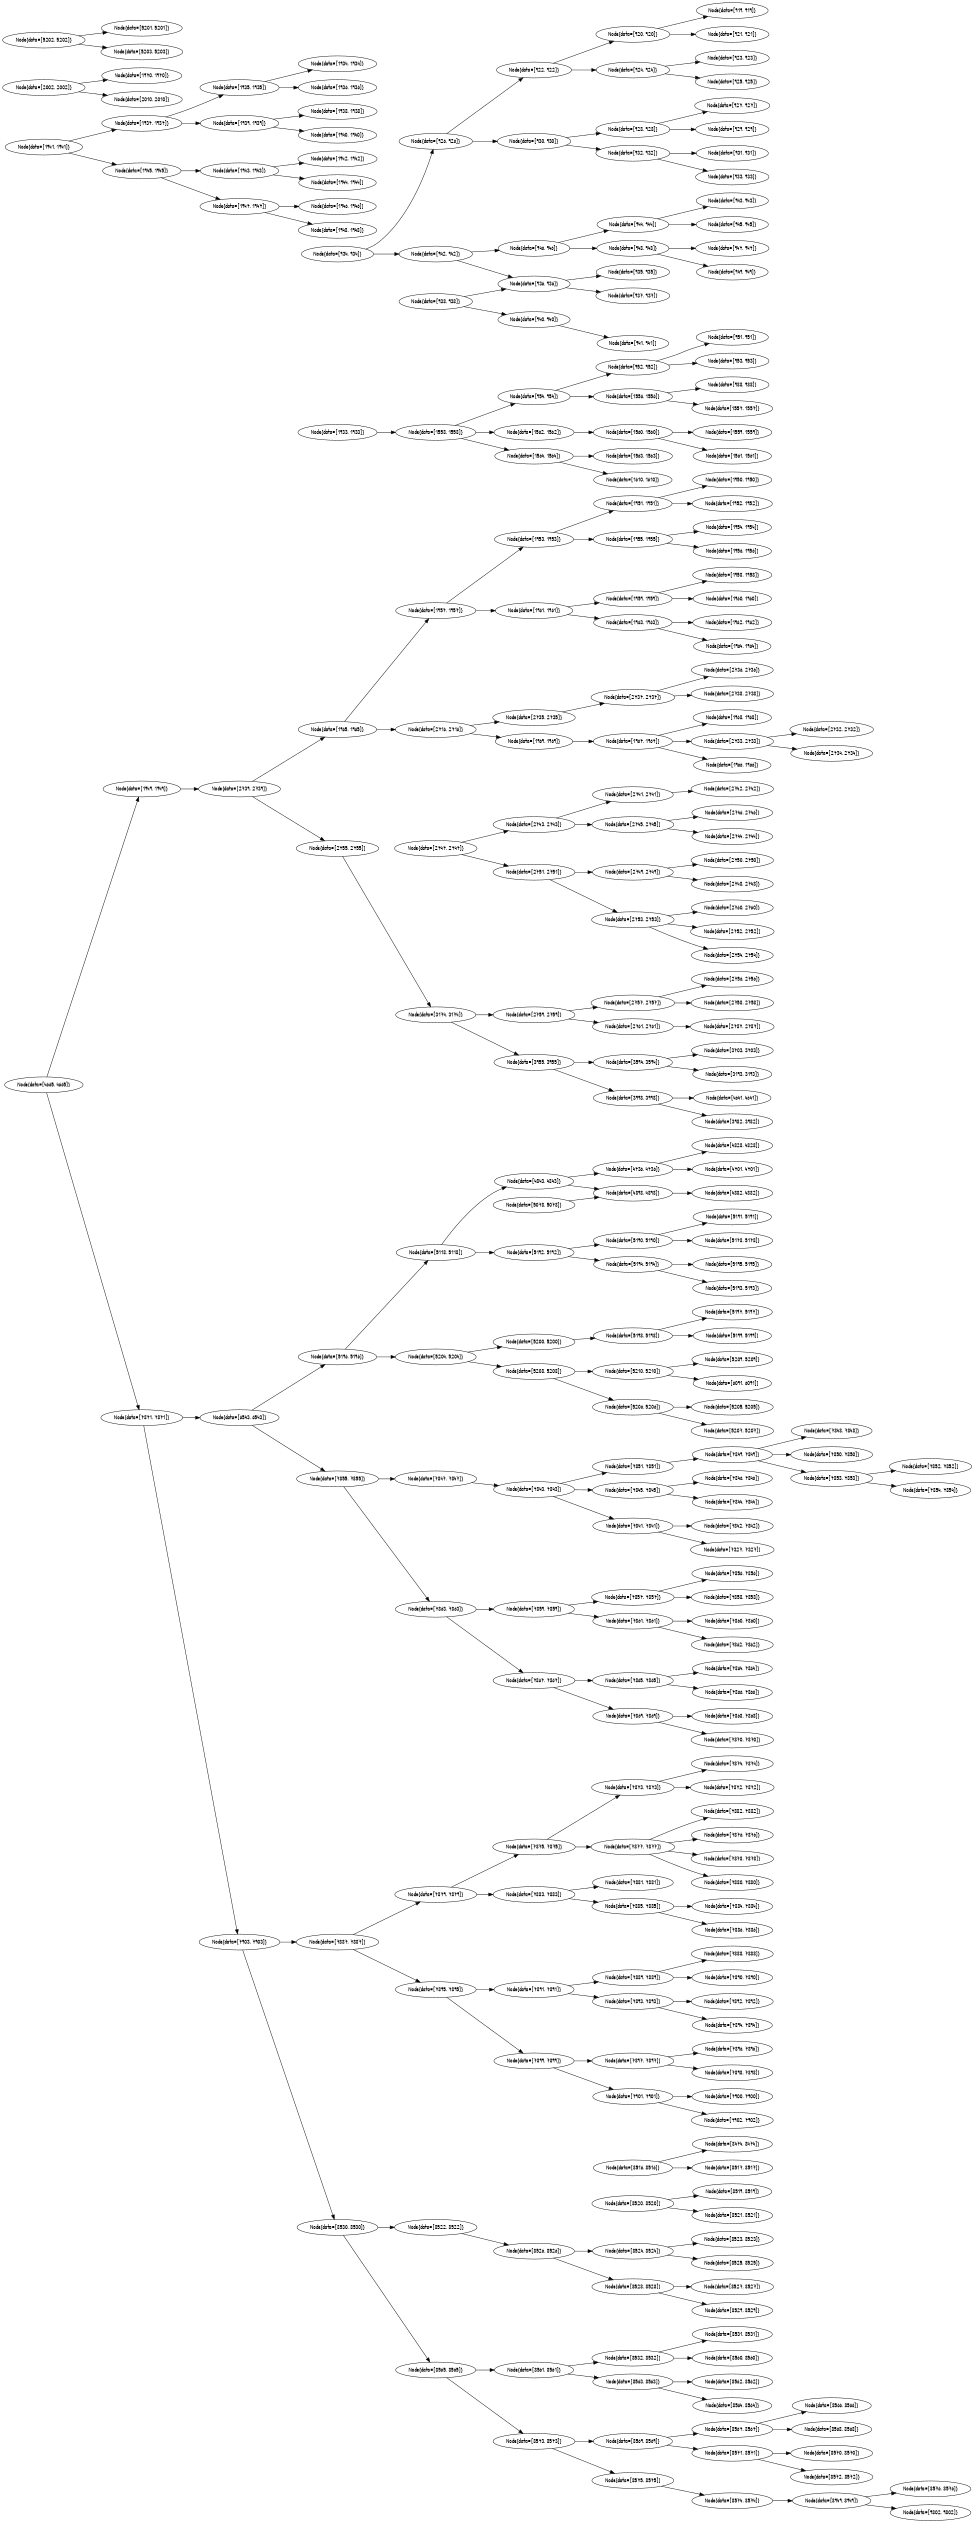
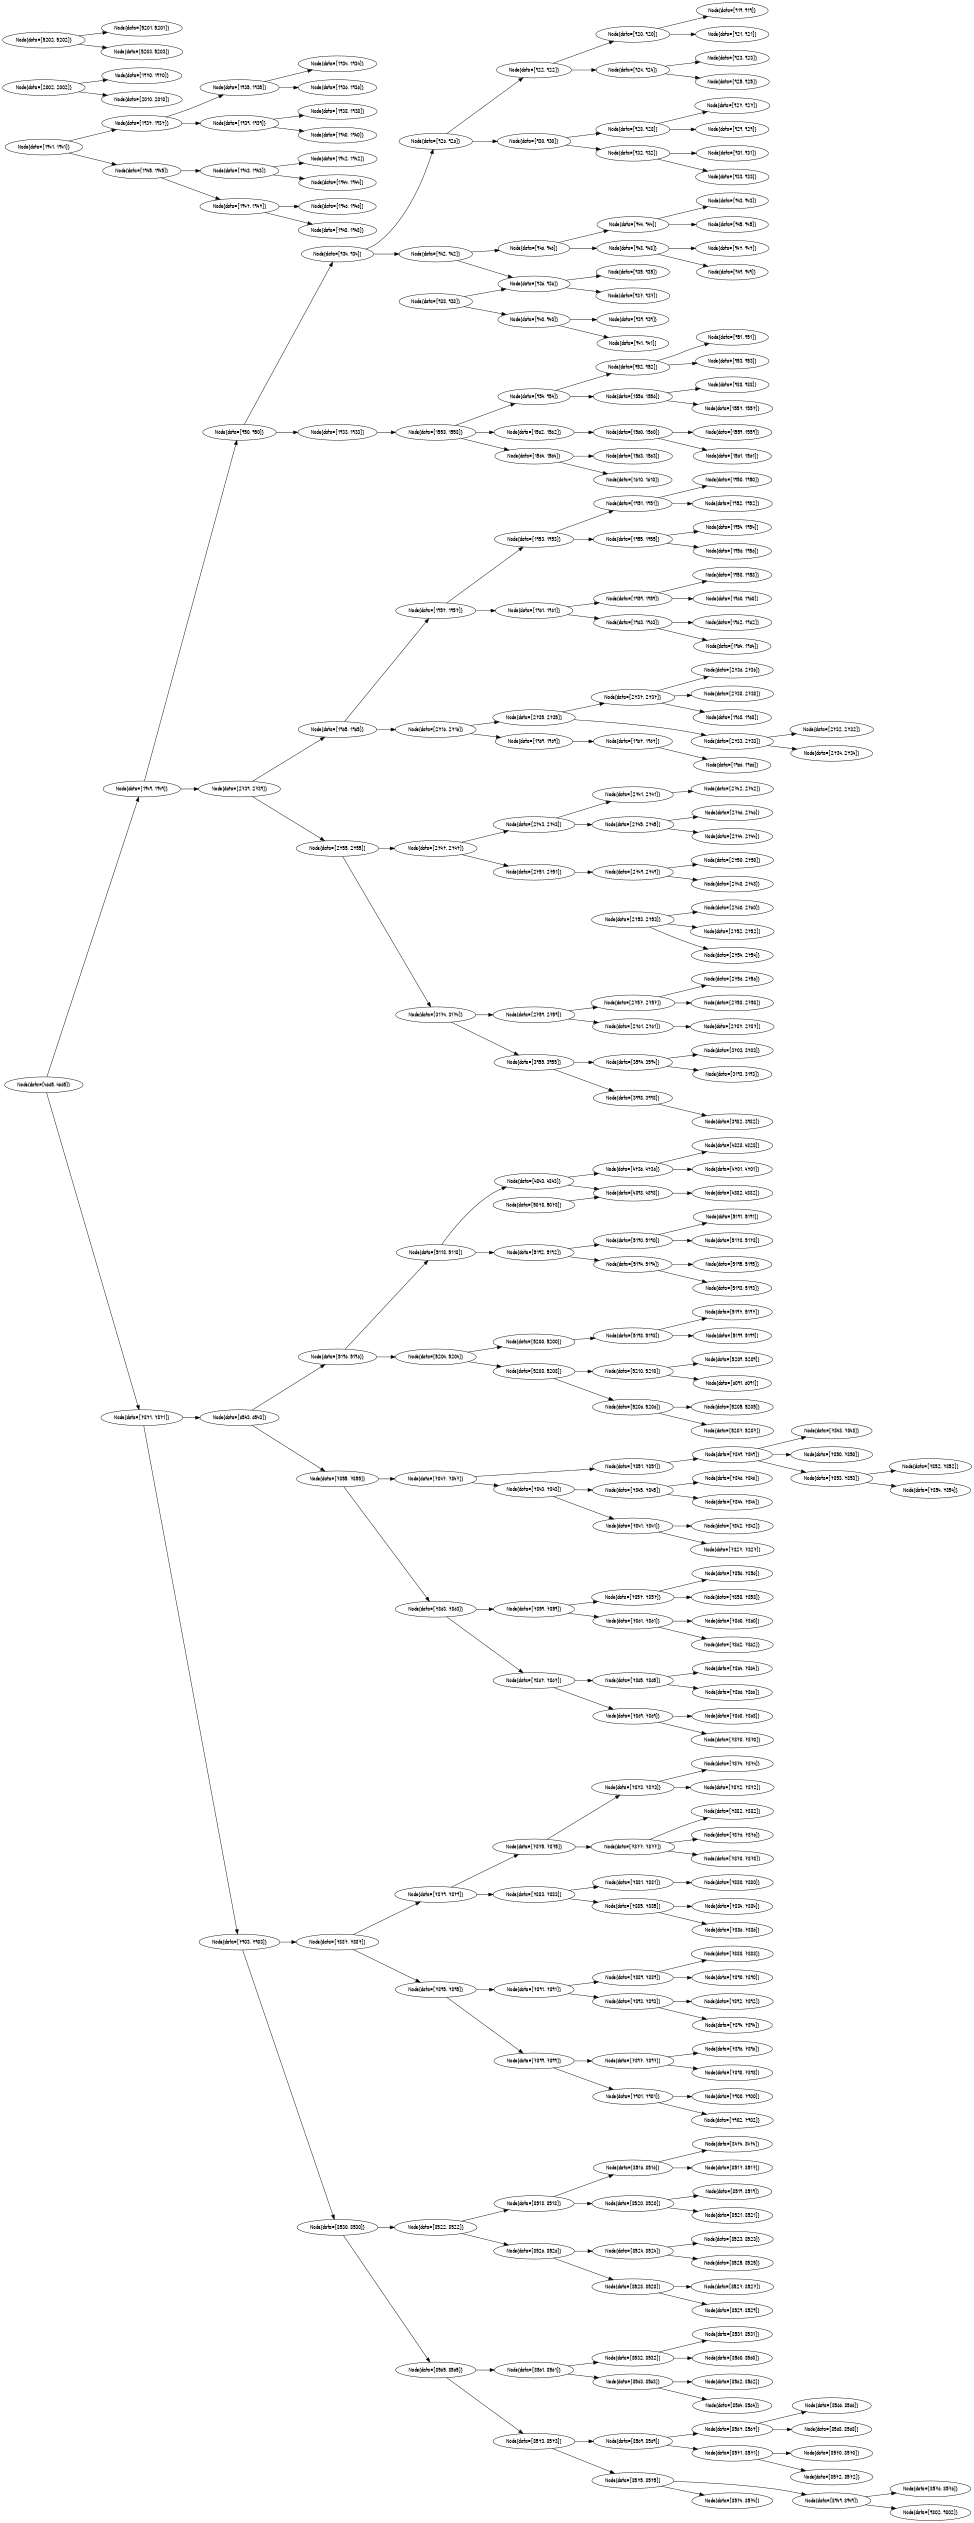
none -> (633, 320)
none -> (240, 432)
(680, 730) -> (681, 707)
(679, 741) -> (638, 725)
none -> (384, 848)
(581, 895) -> none
(732, 1098) -> none
(581, 1479) -> (532, 1473)
(676, 1865) -> (680, 1883)
none -> (534, 2204)
(780, 2501) -> (738, 2485)
